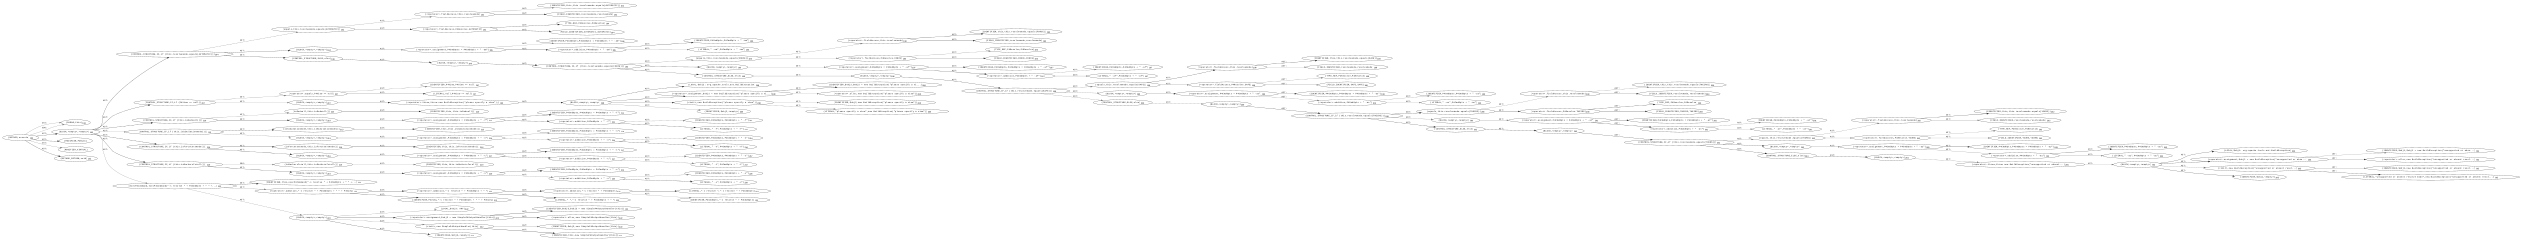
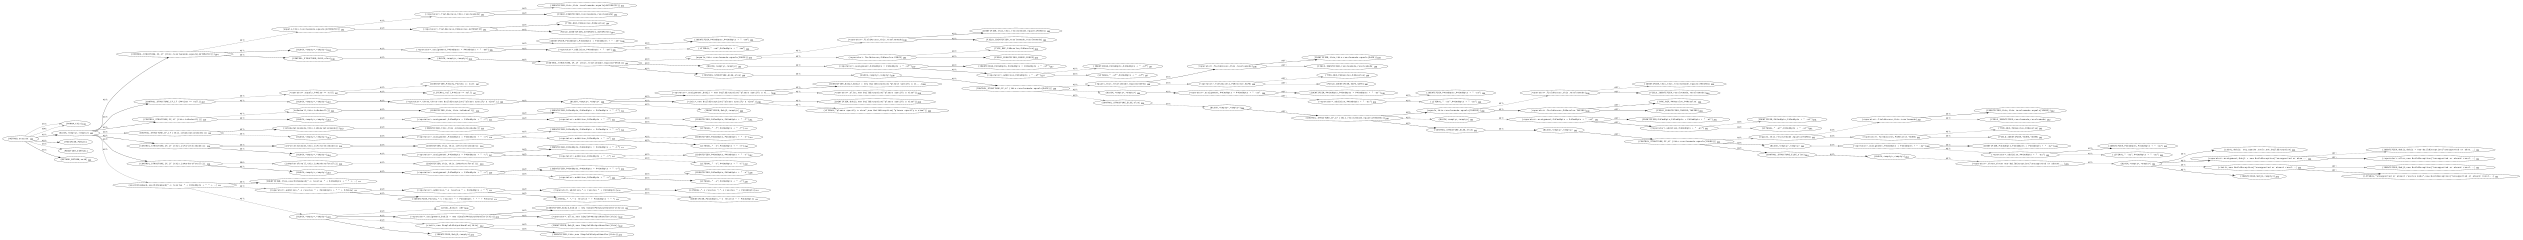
(724, 85) -> none
